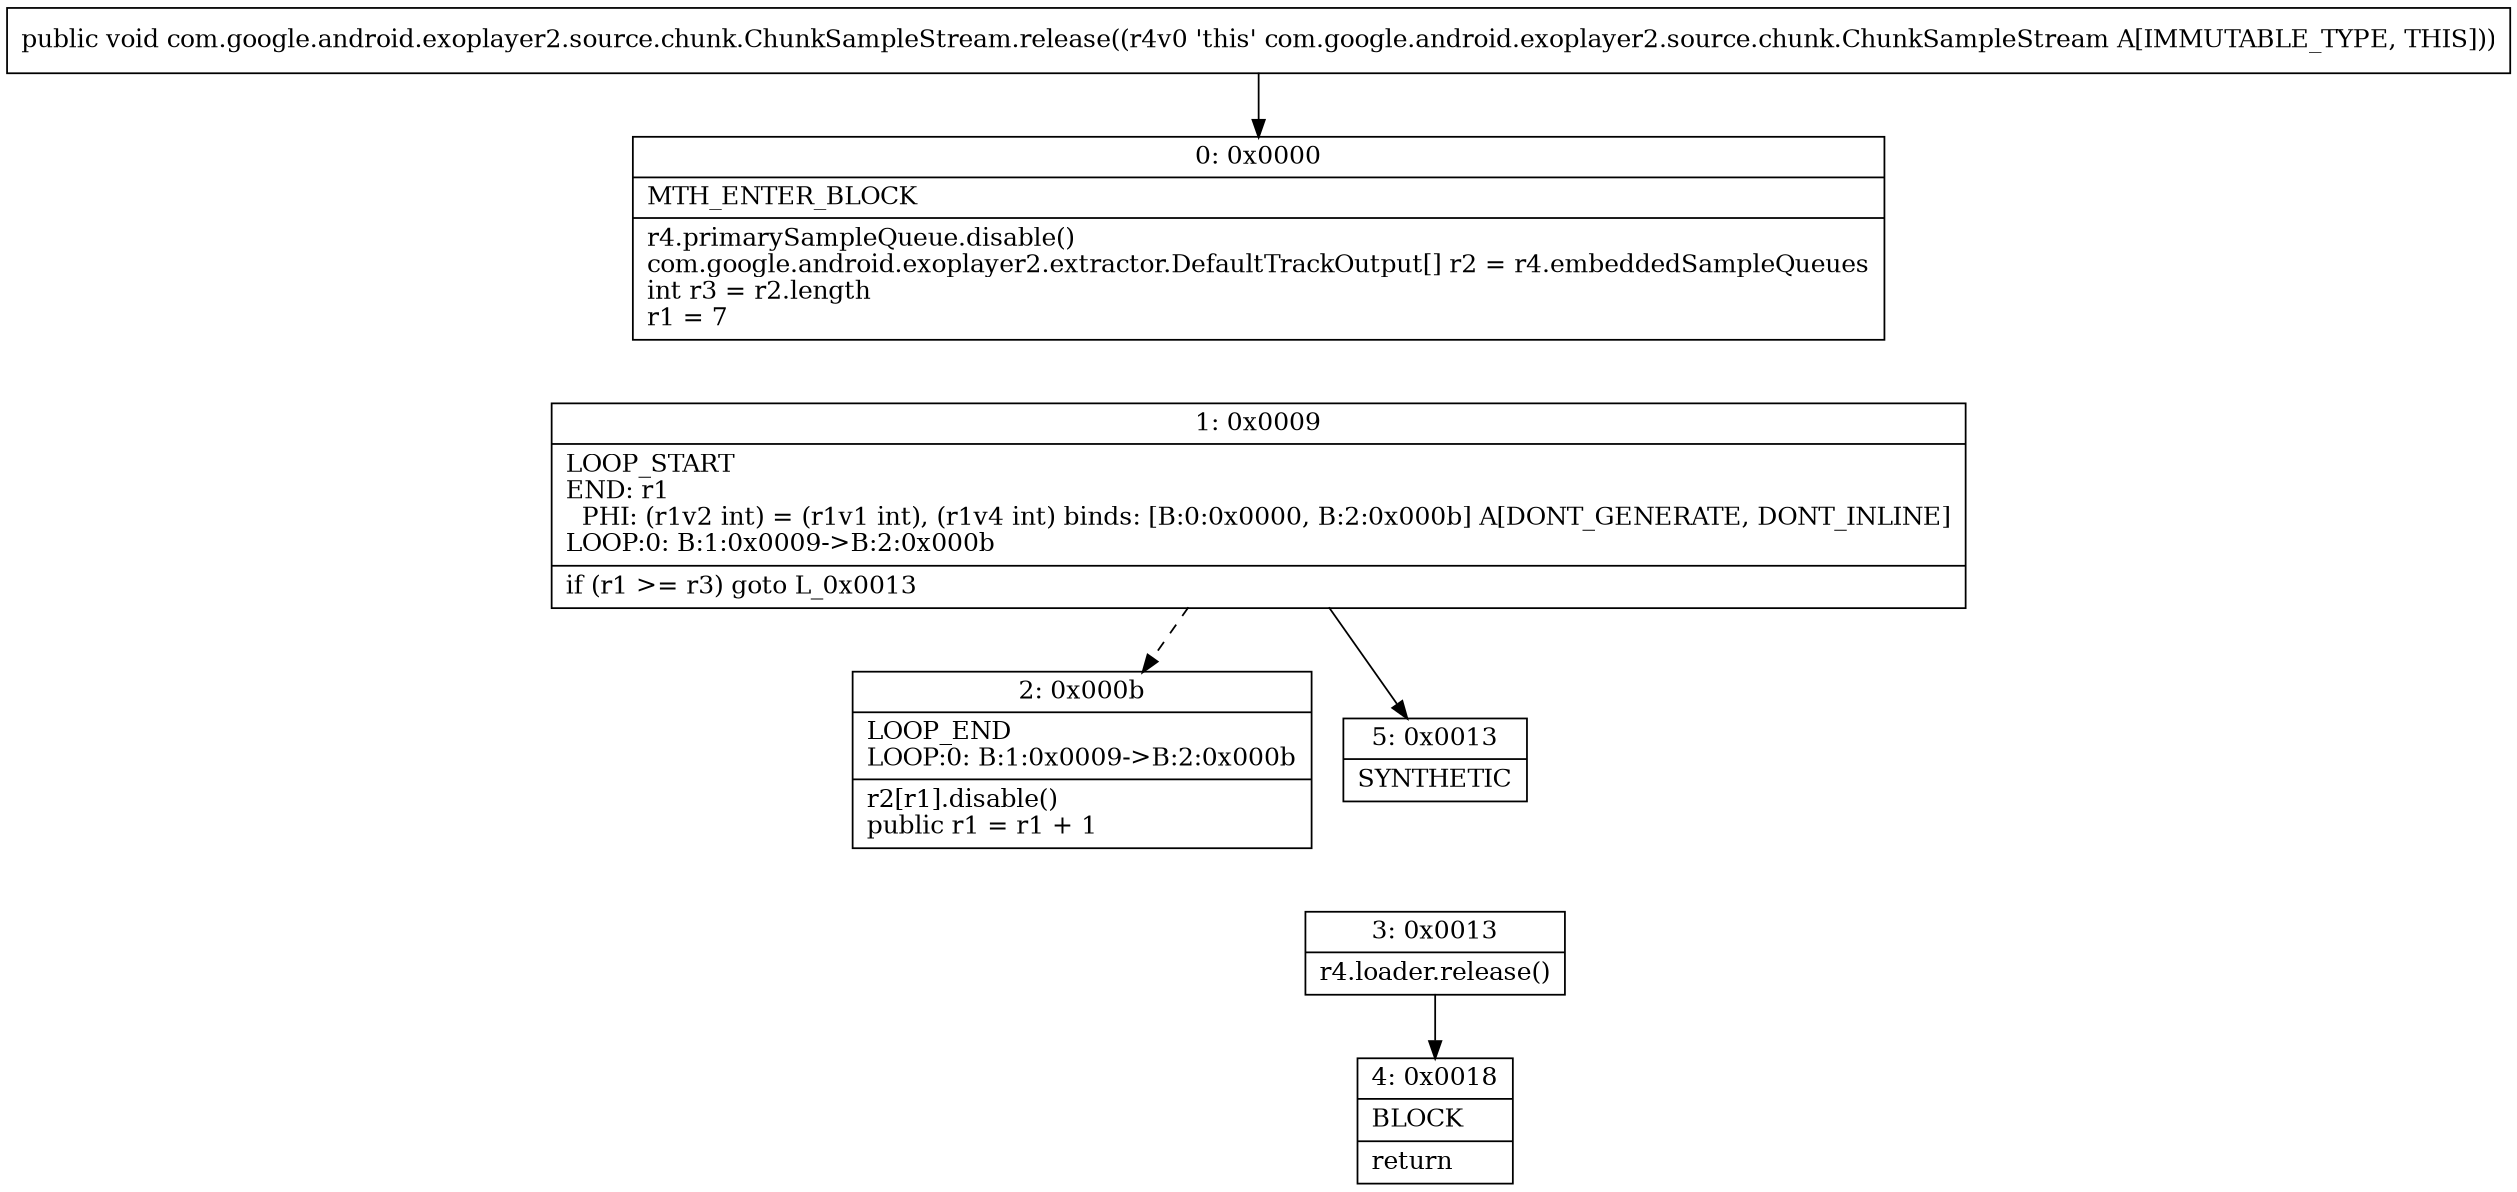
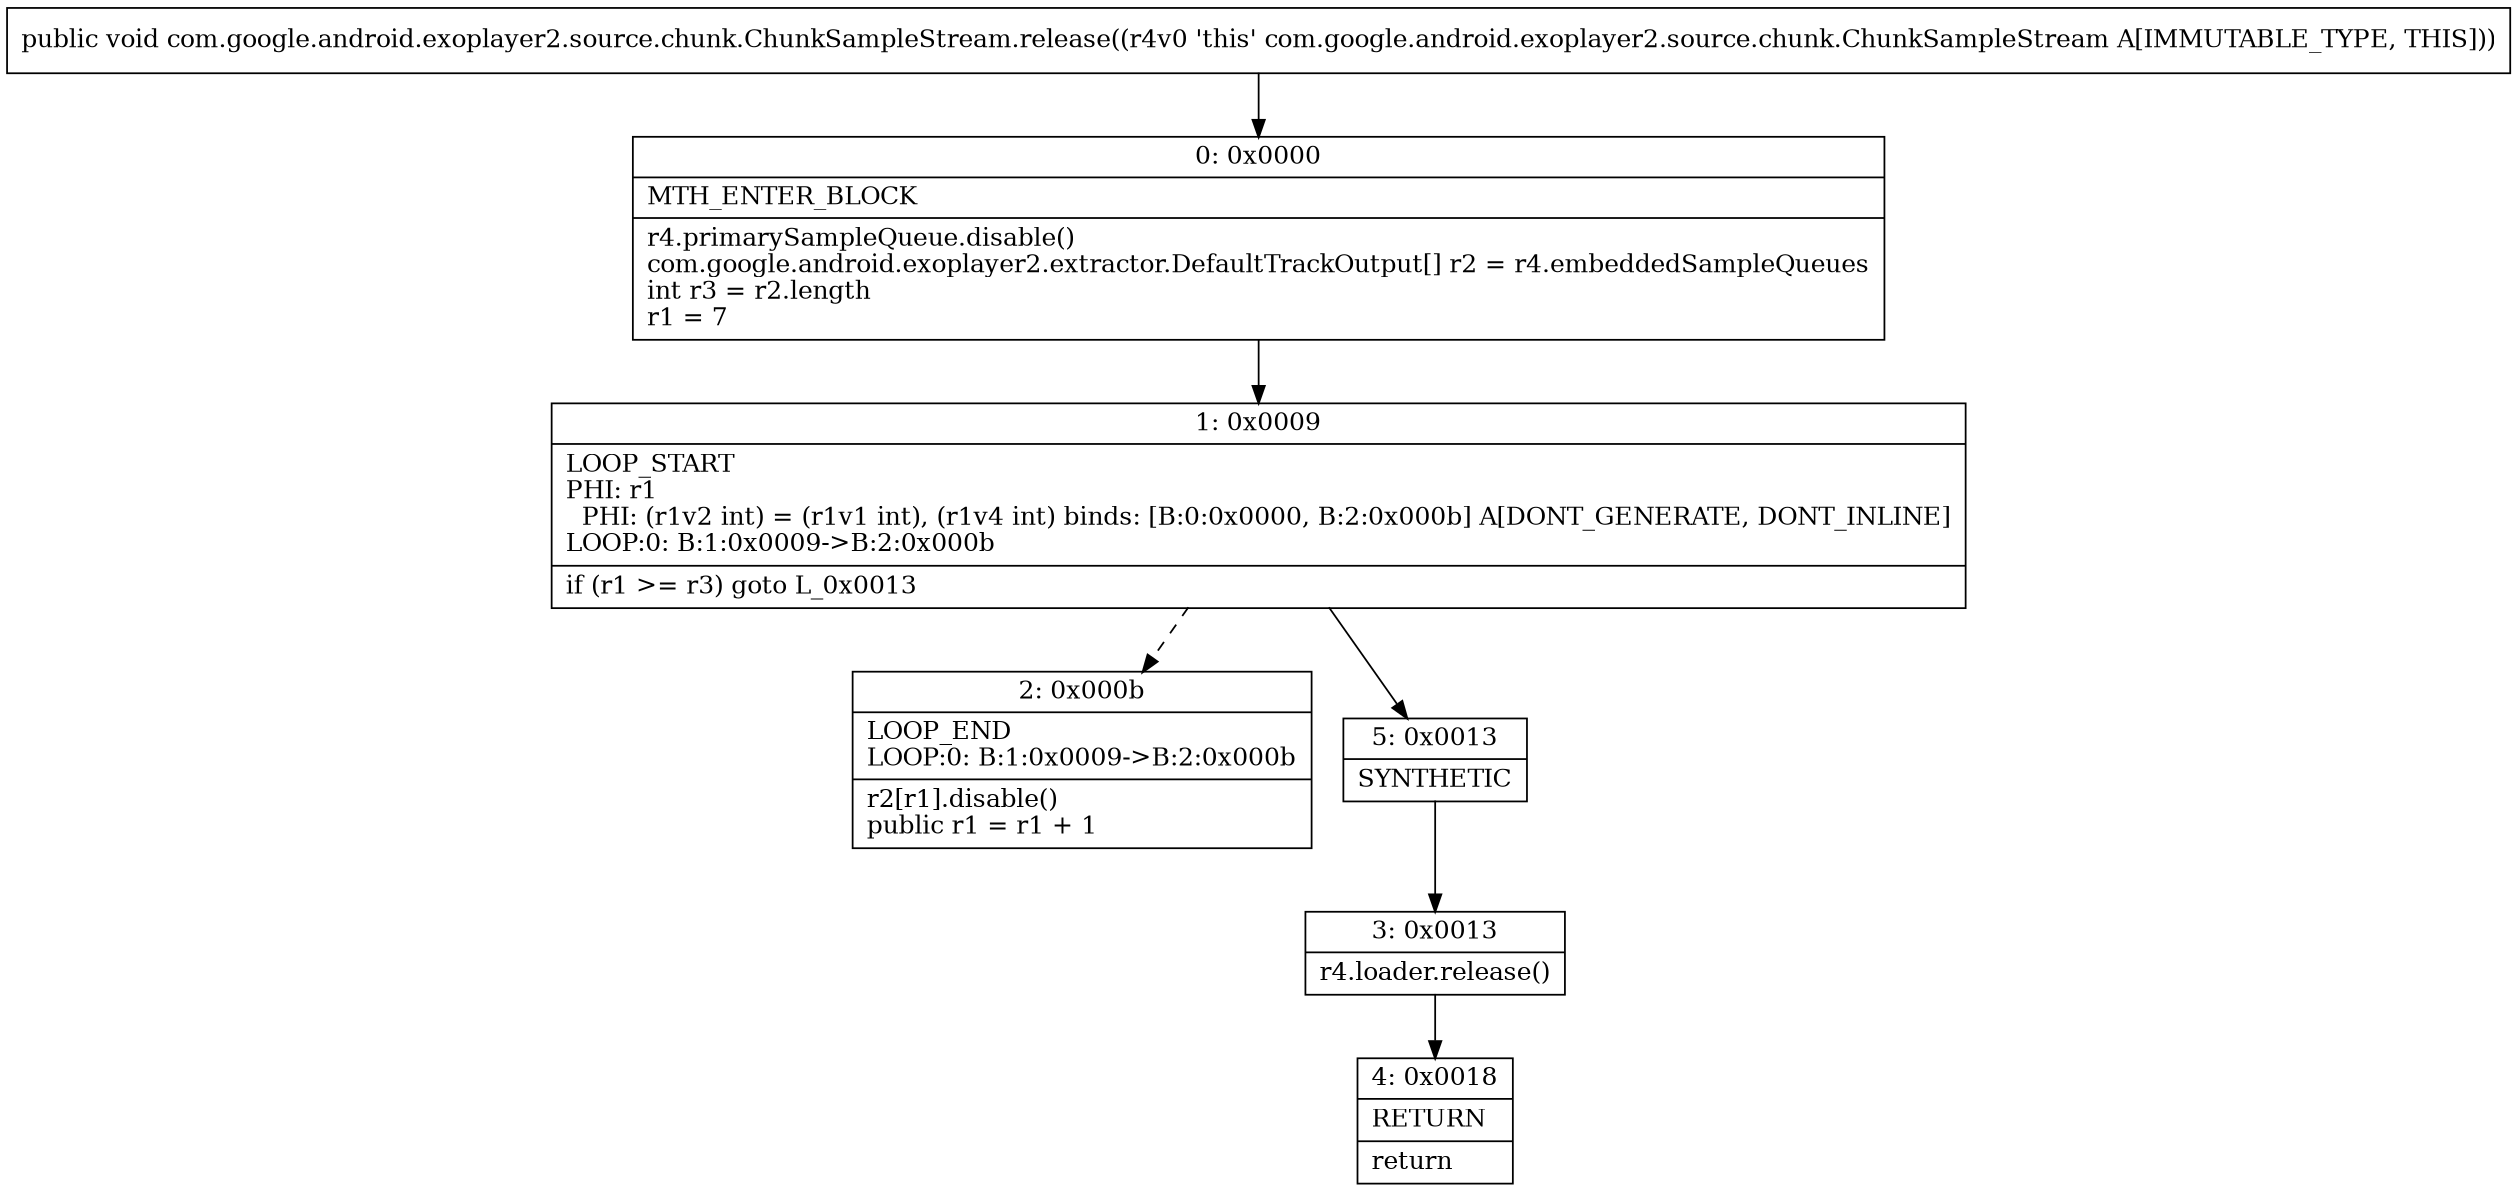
none -> (1259, 362)
(622, 491) -> (616, 491)
none -> (1435, 847)
(1418, 1119) -> (1429, 1119)
